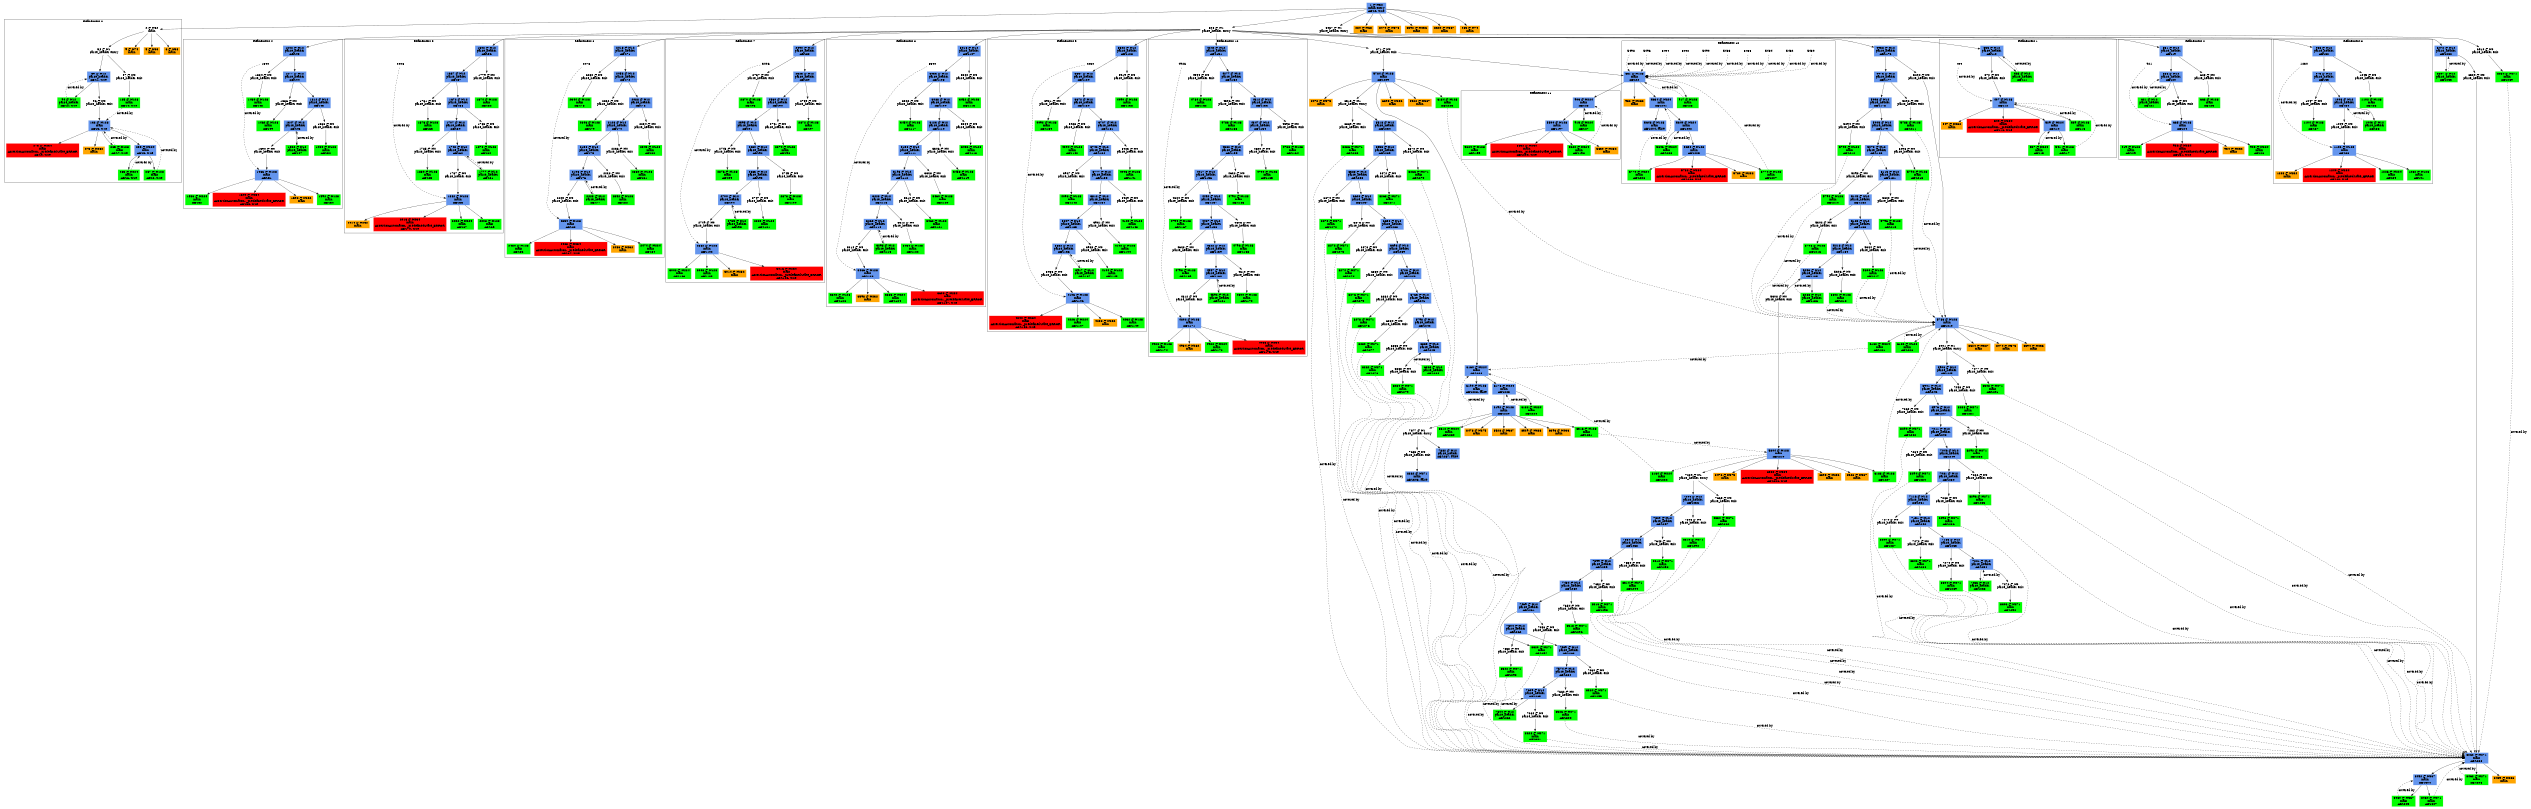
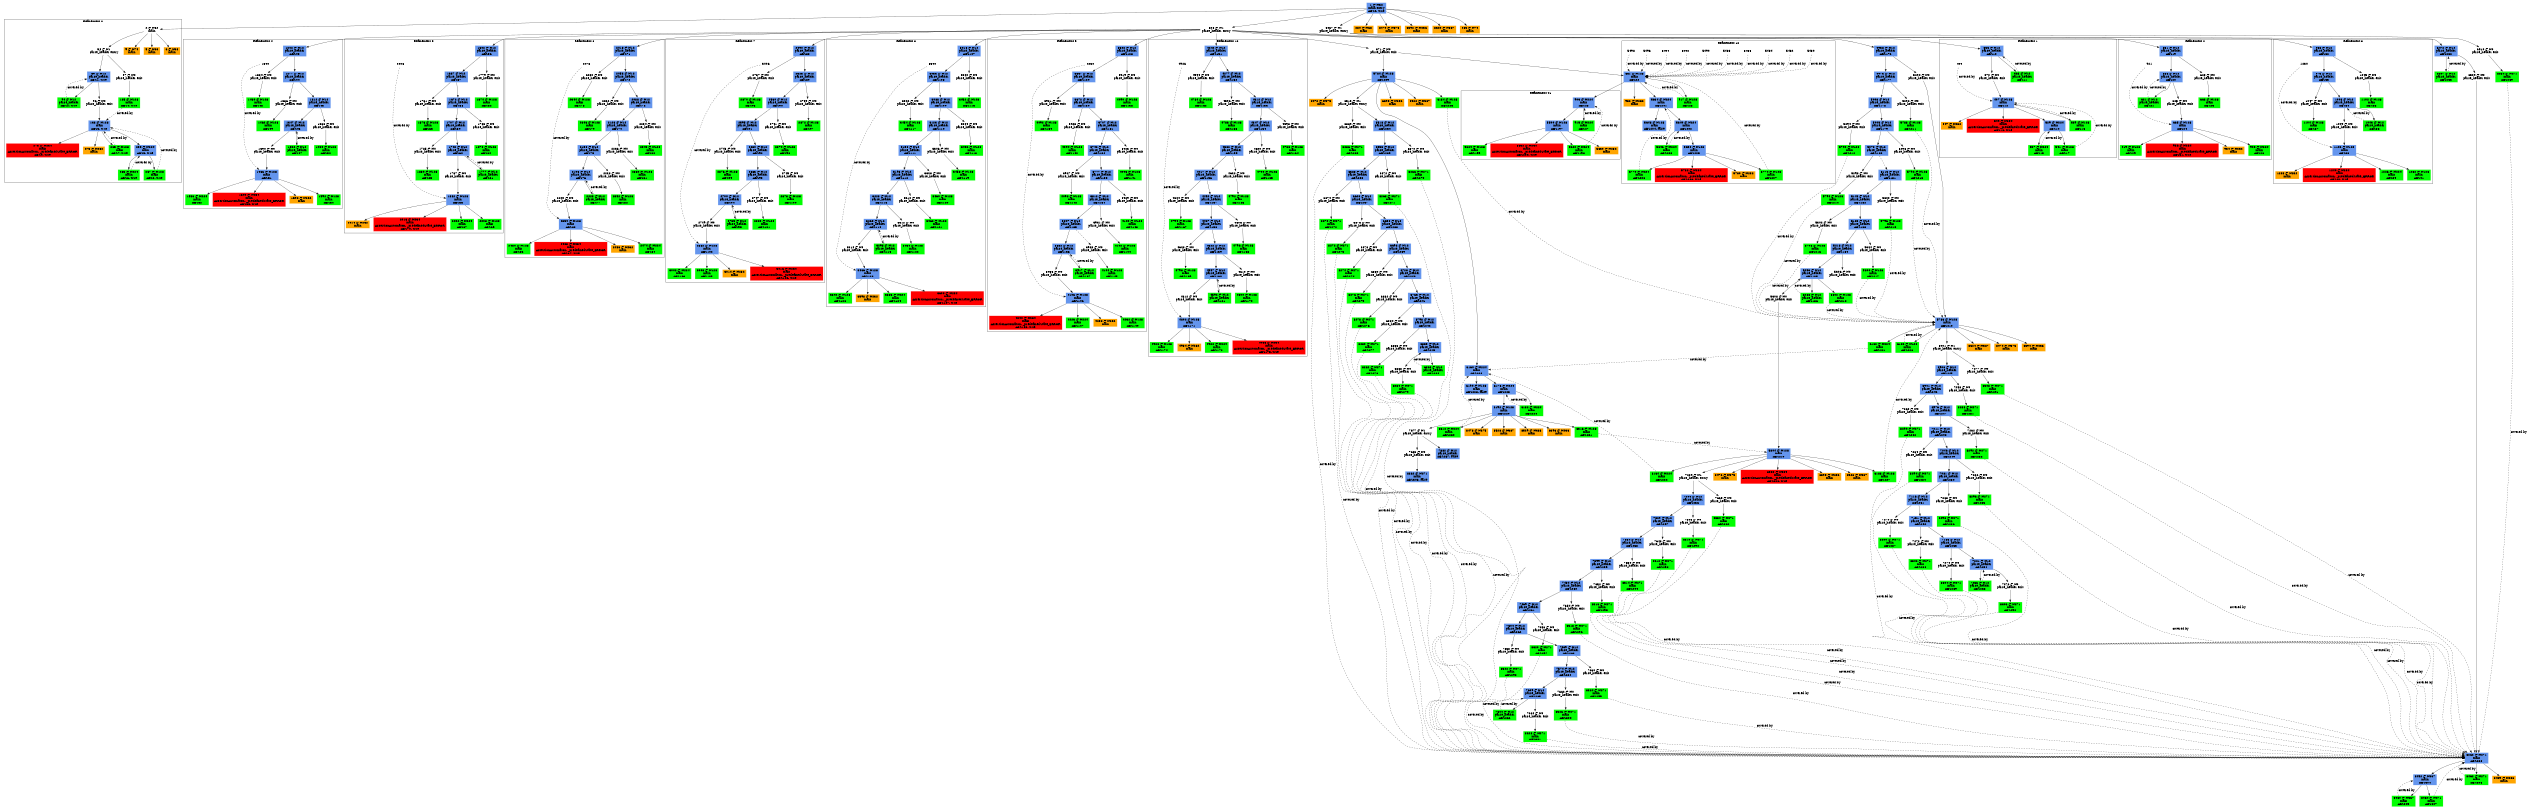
(1541, 93) -> (1541, 93)
(1083, 237) -> (1083, 237)
(1842, 284) -> (1826, 285)
(1720, 460) -> (1720, 460)
(1501, 633) -> (1523, 617)
